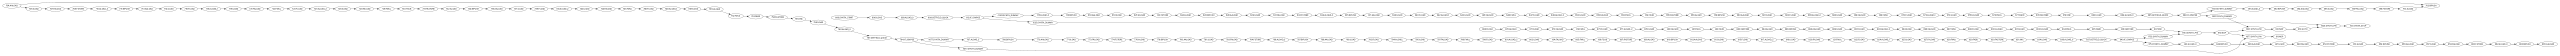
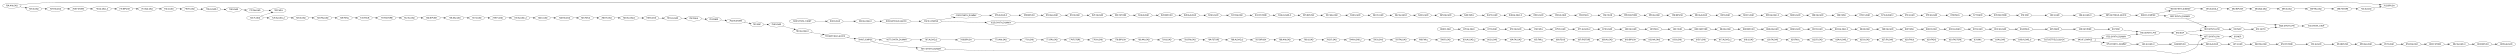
(286, 9) -> (266, 14)
